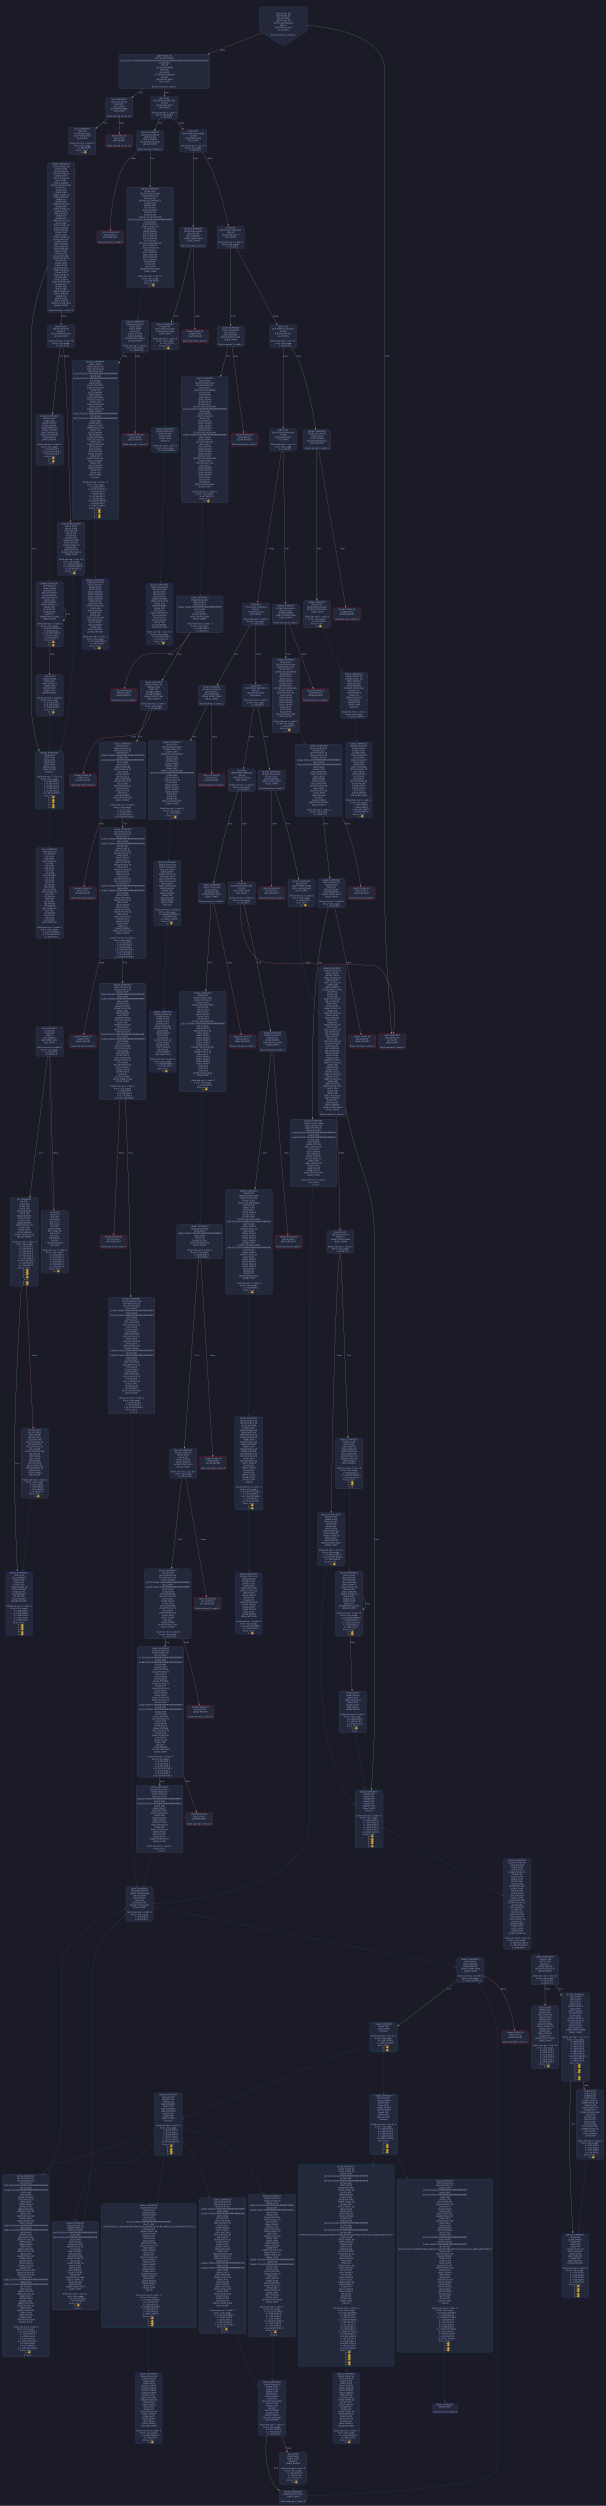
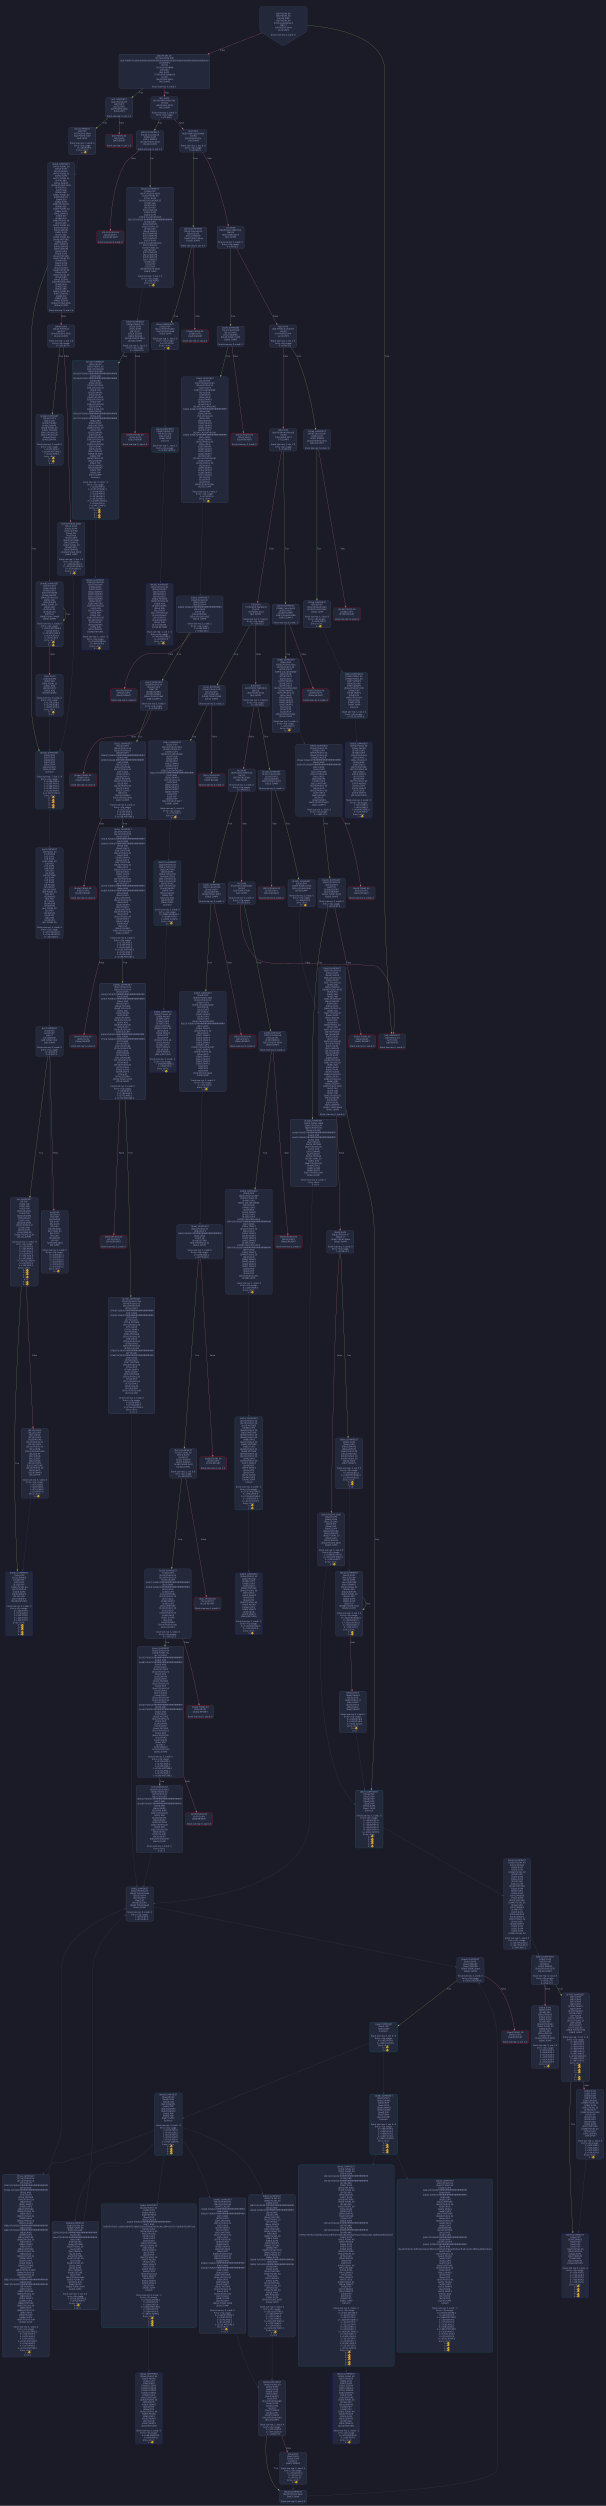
(445, 2408) -> none
